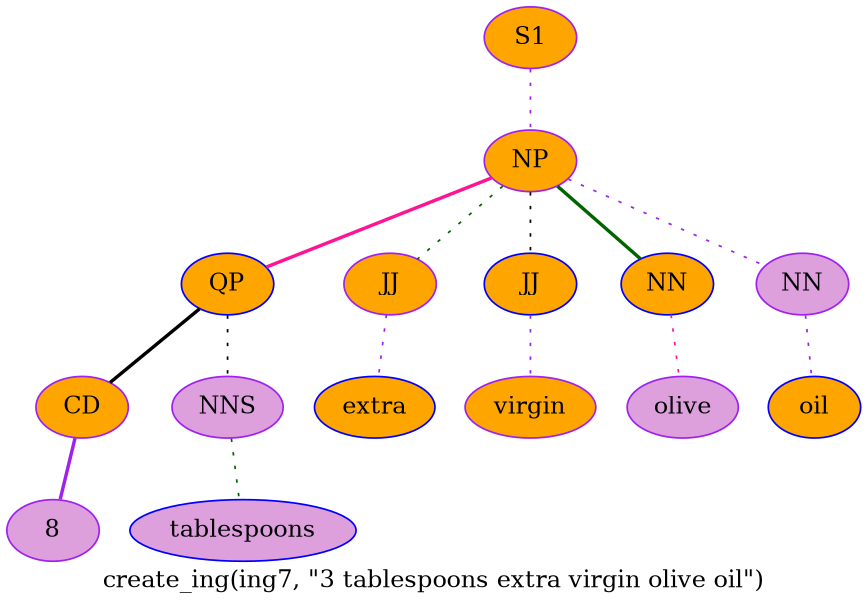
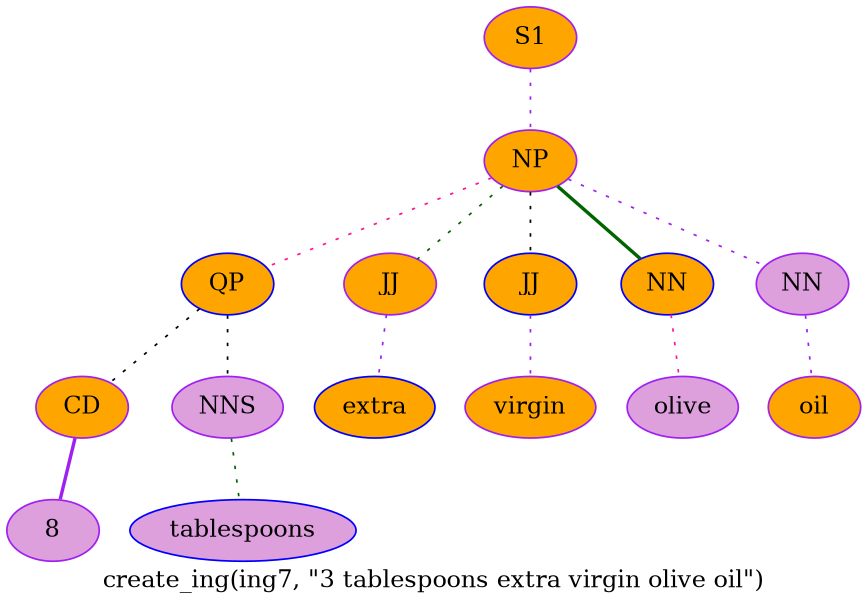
(379, 222) -> (379, 222)
(155, 346) -> (155, 346)
(814, 407) -> (814, 407)
